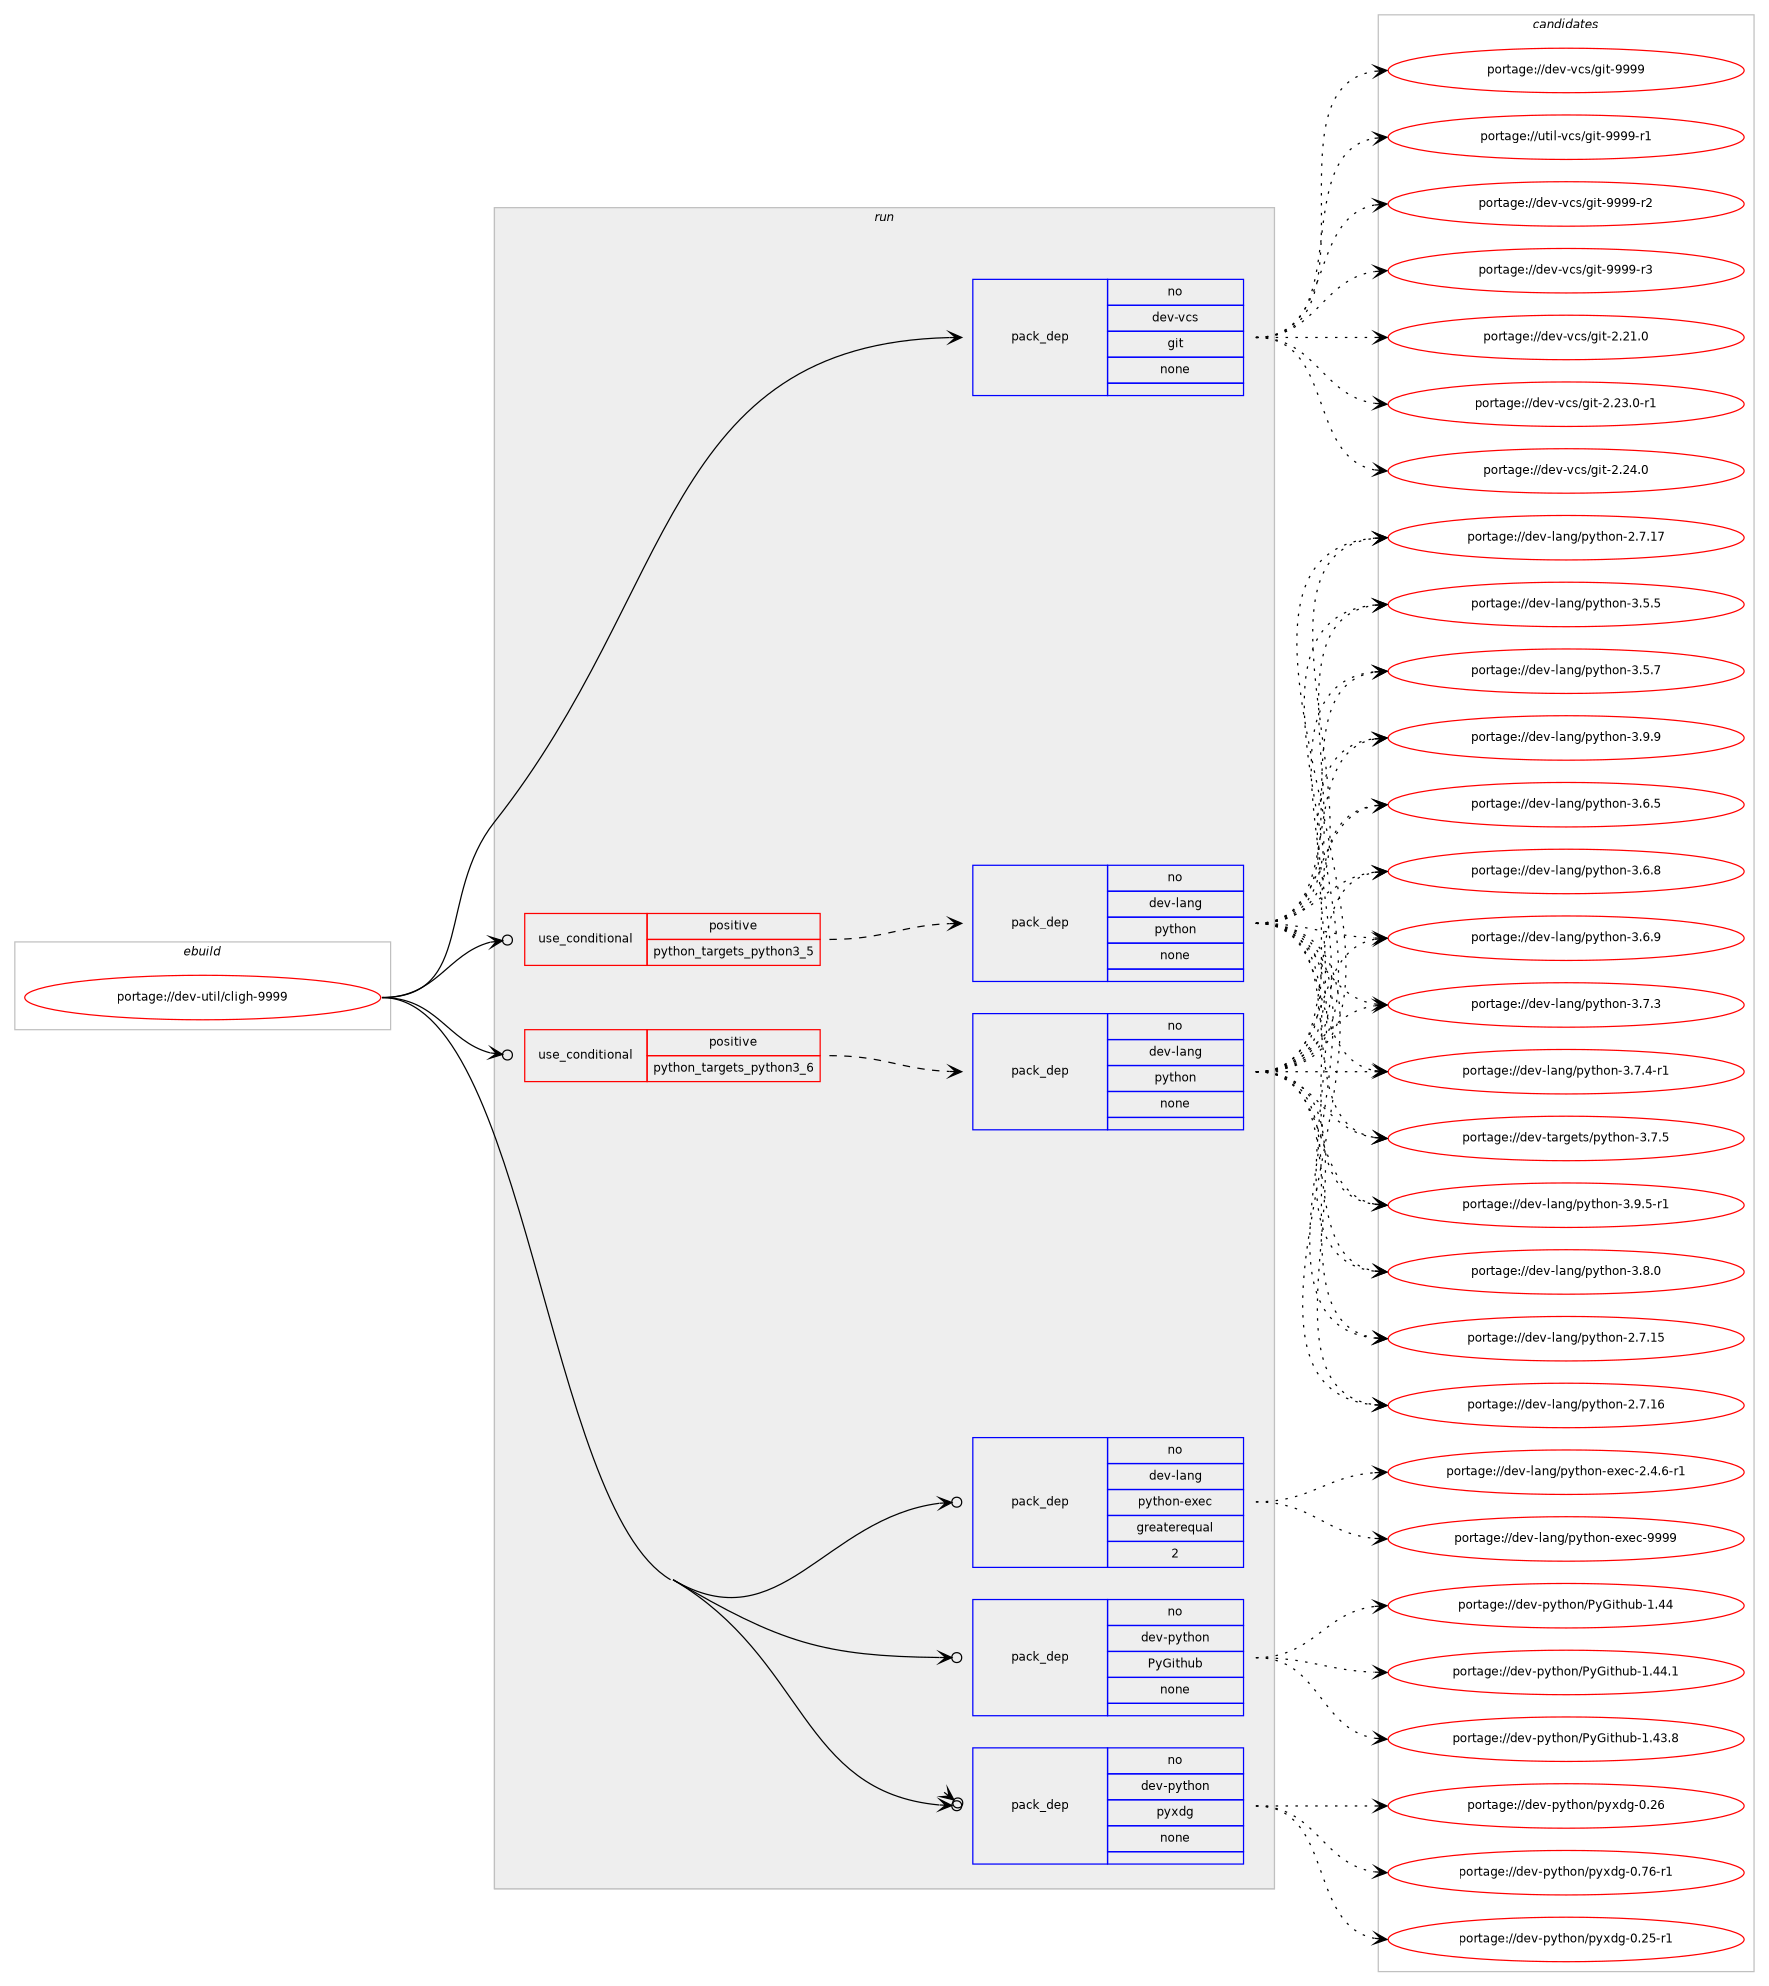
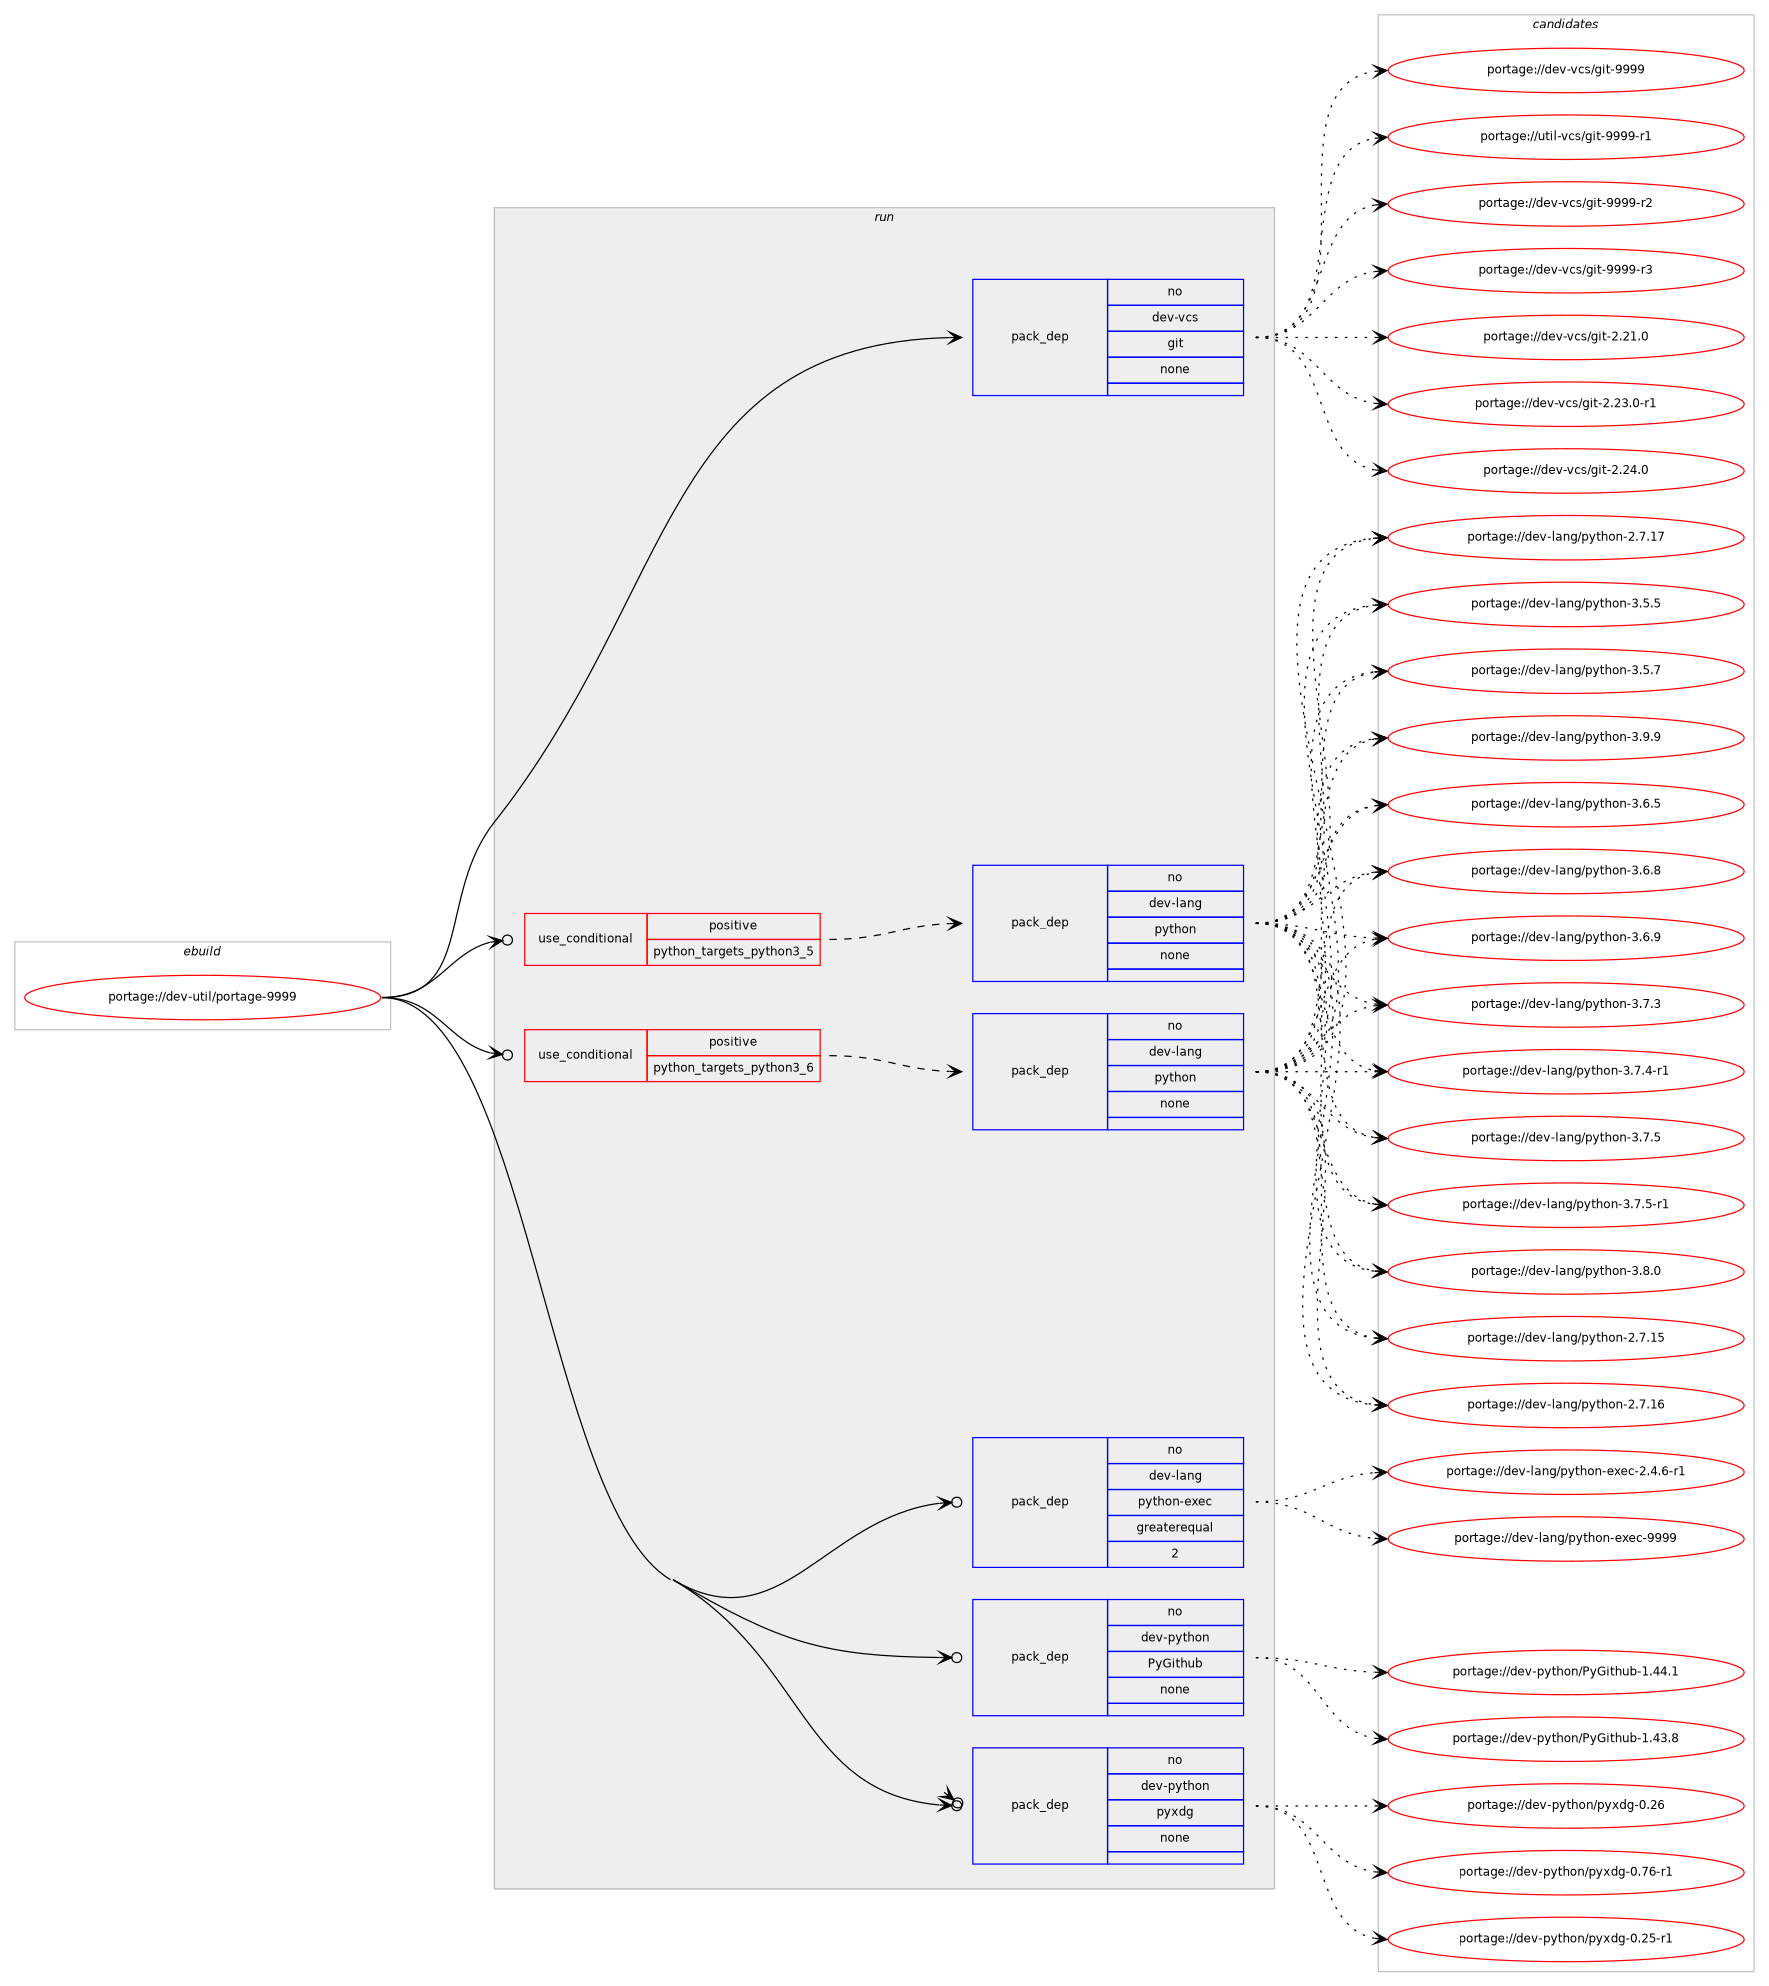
(203, 998) -> (203, 998)
(1566, 1138) -> (1566, 1138)
(1566, 1205) -> (1566, 1205)
(1566, 1606) -> none
